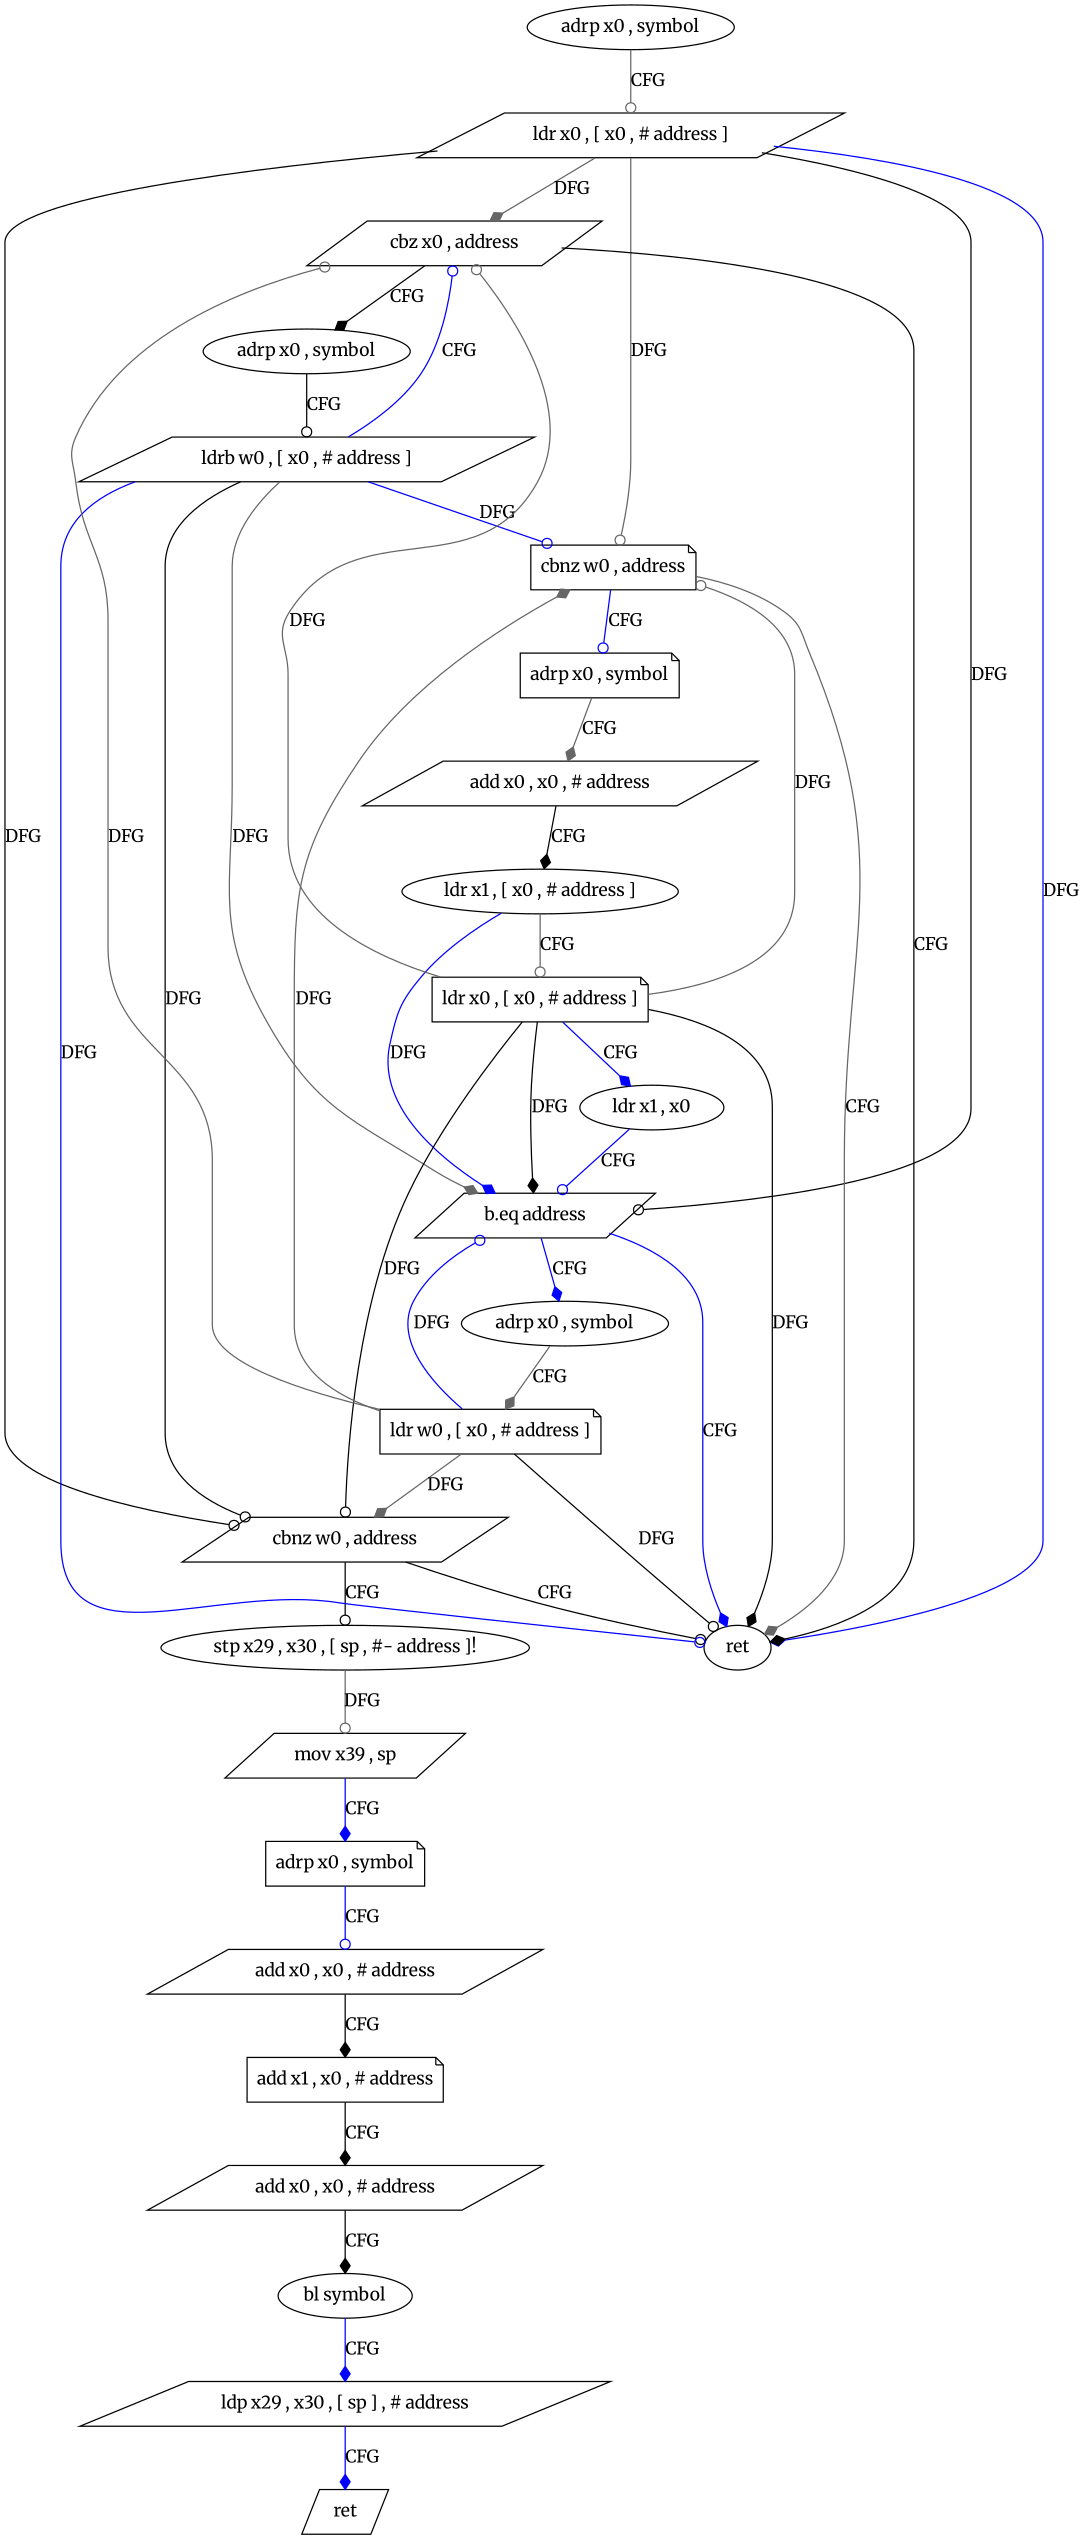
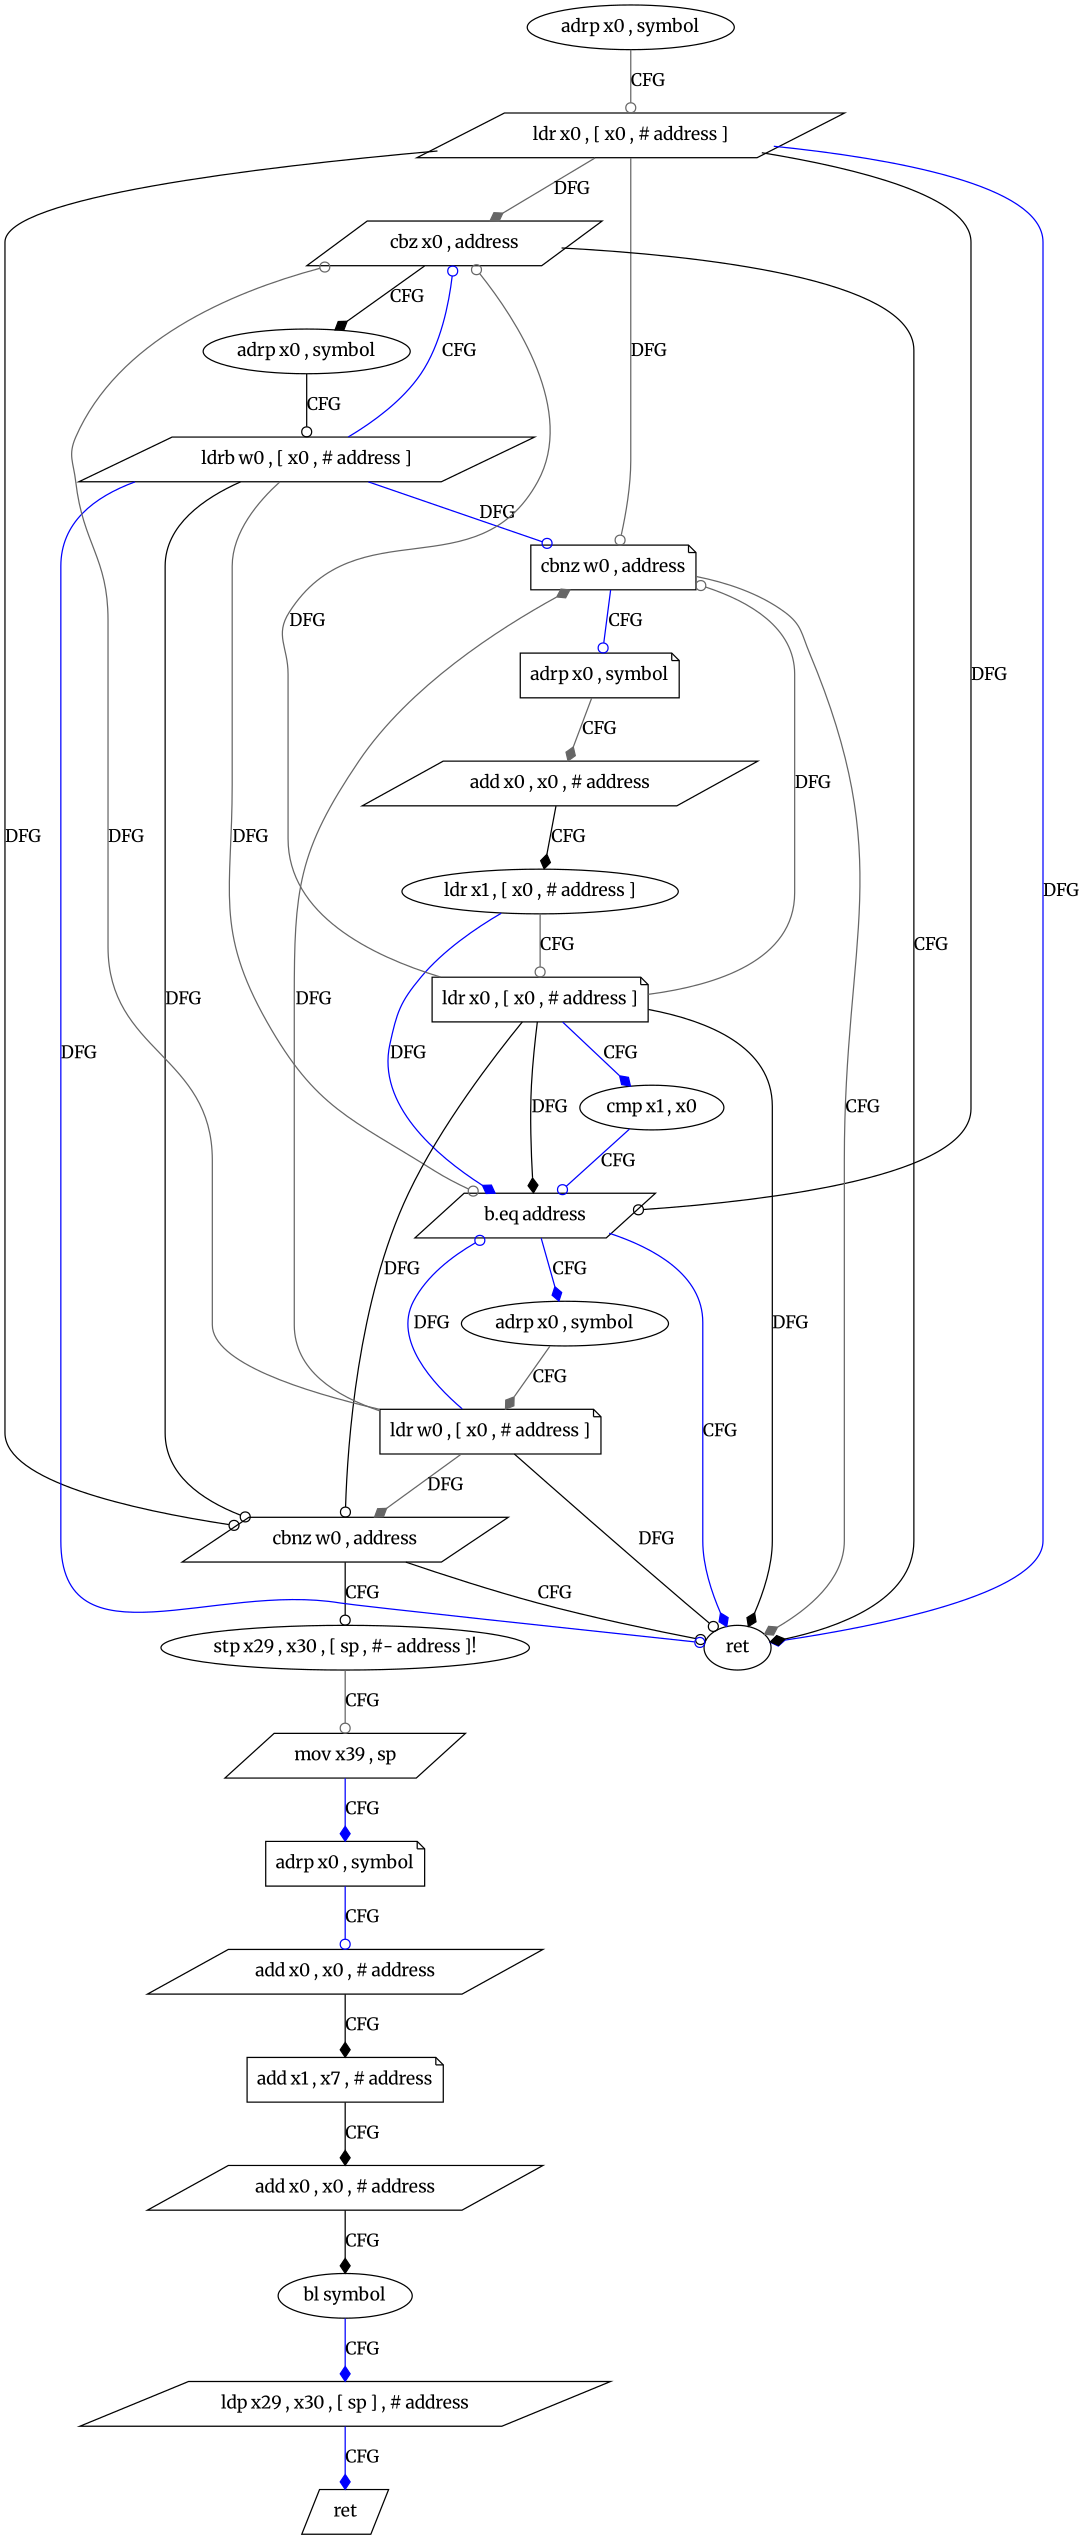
(229, 881) -> (229, 881)
(652, 1108) -> (652, 1108)
(363, 1702) -> (363, 1702)
(345, 2080) -> (345, 2080)
